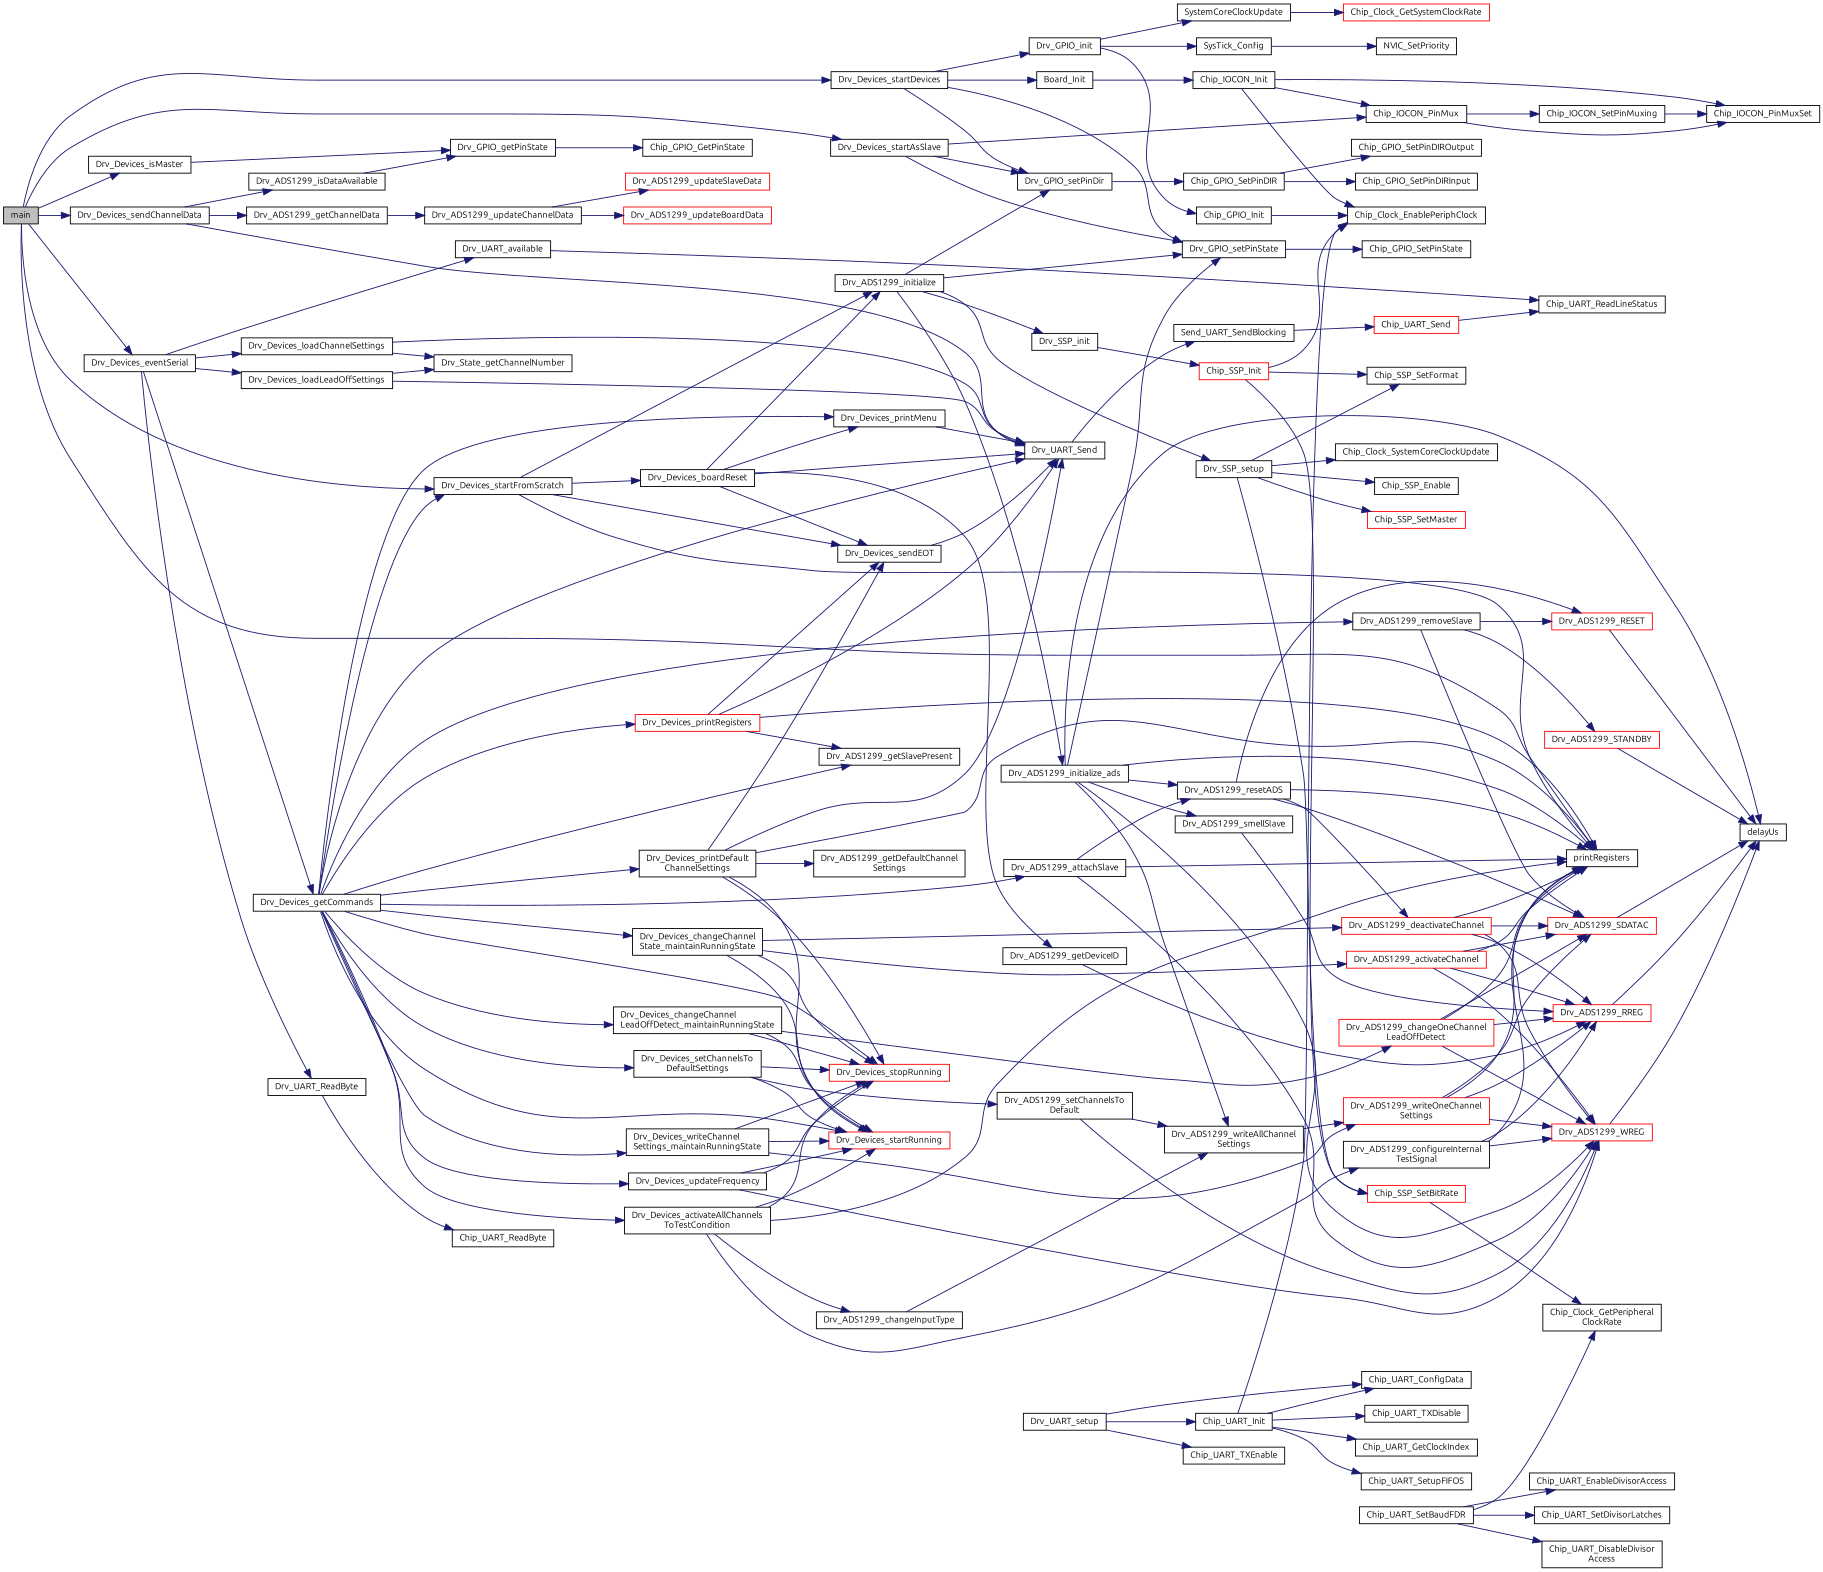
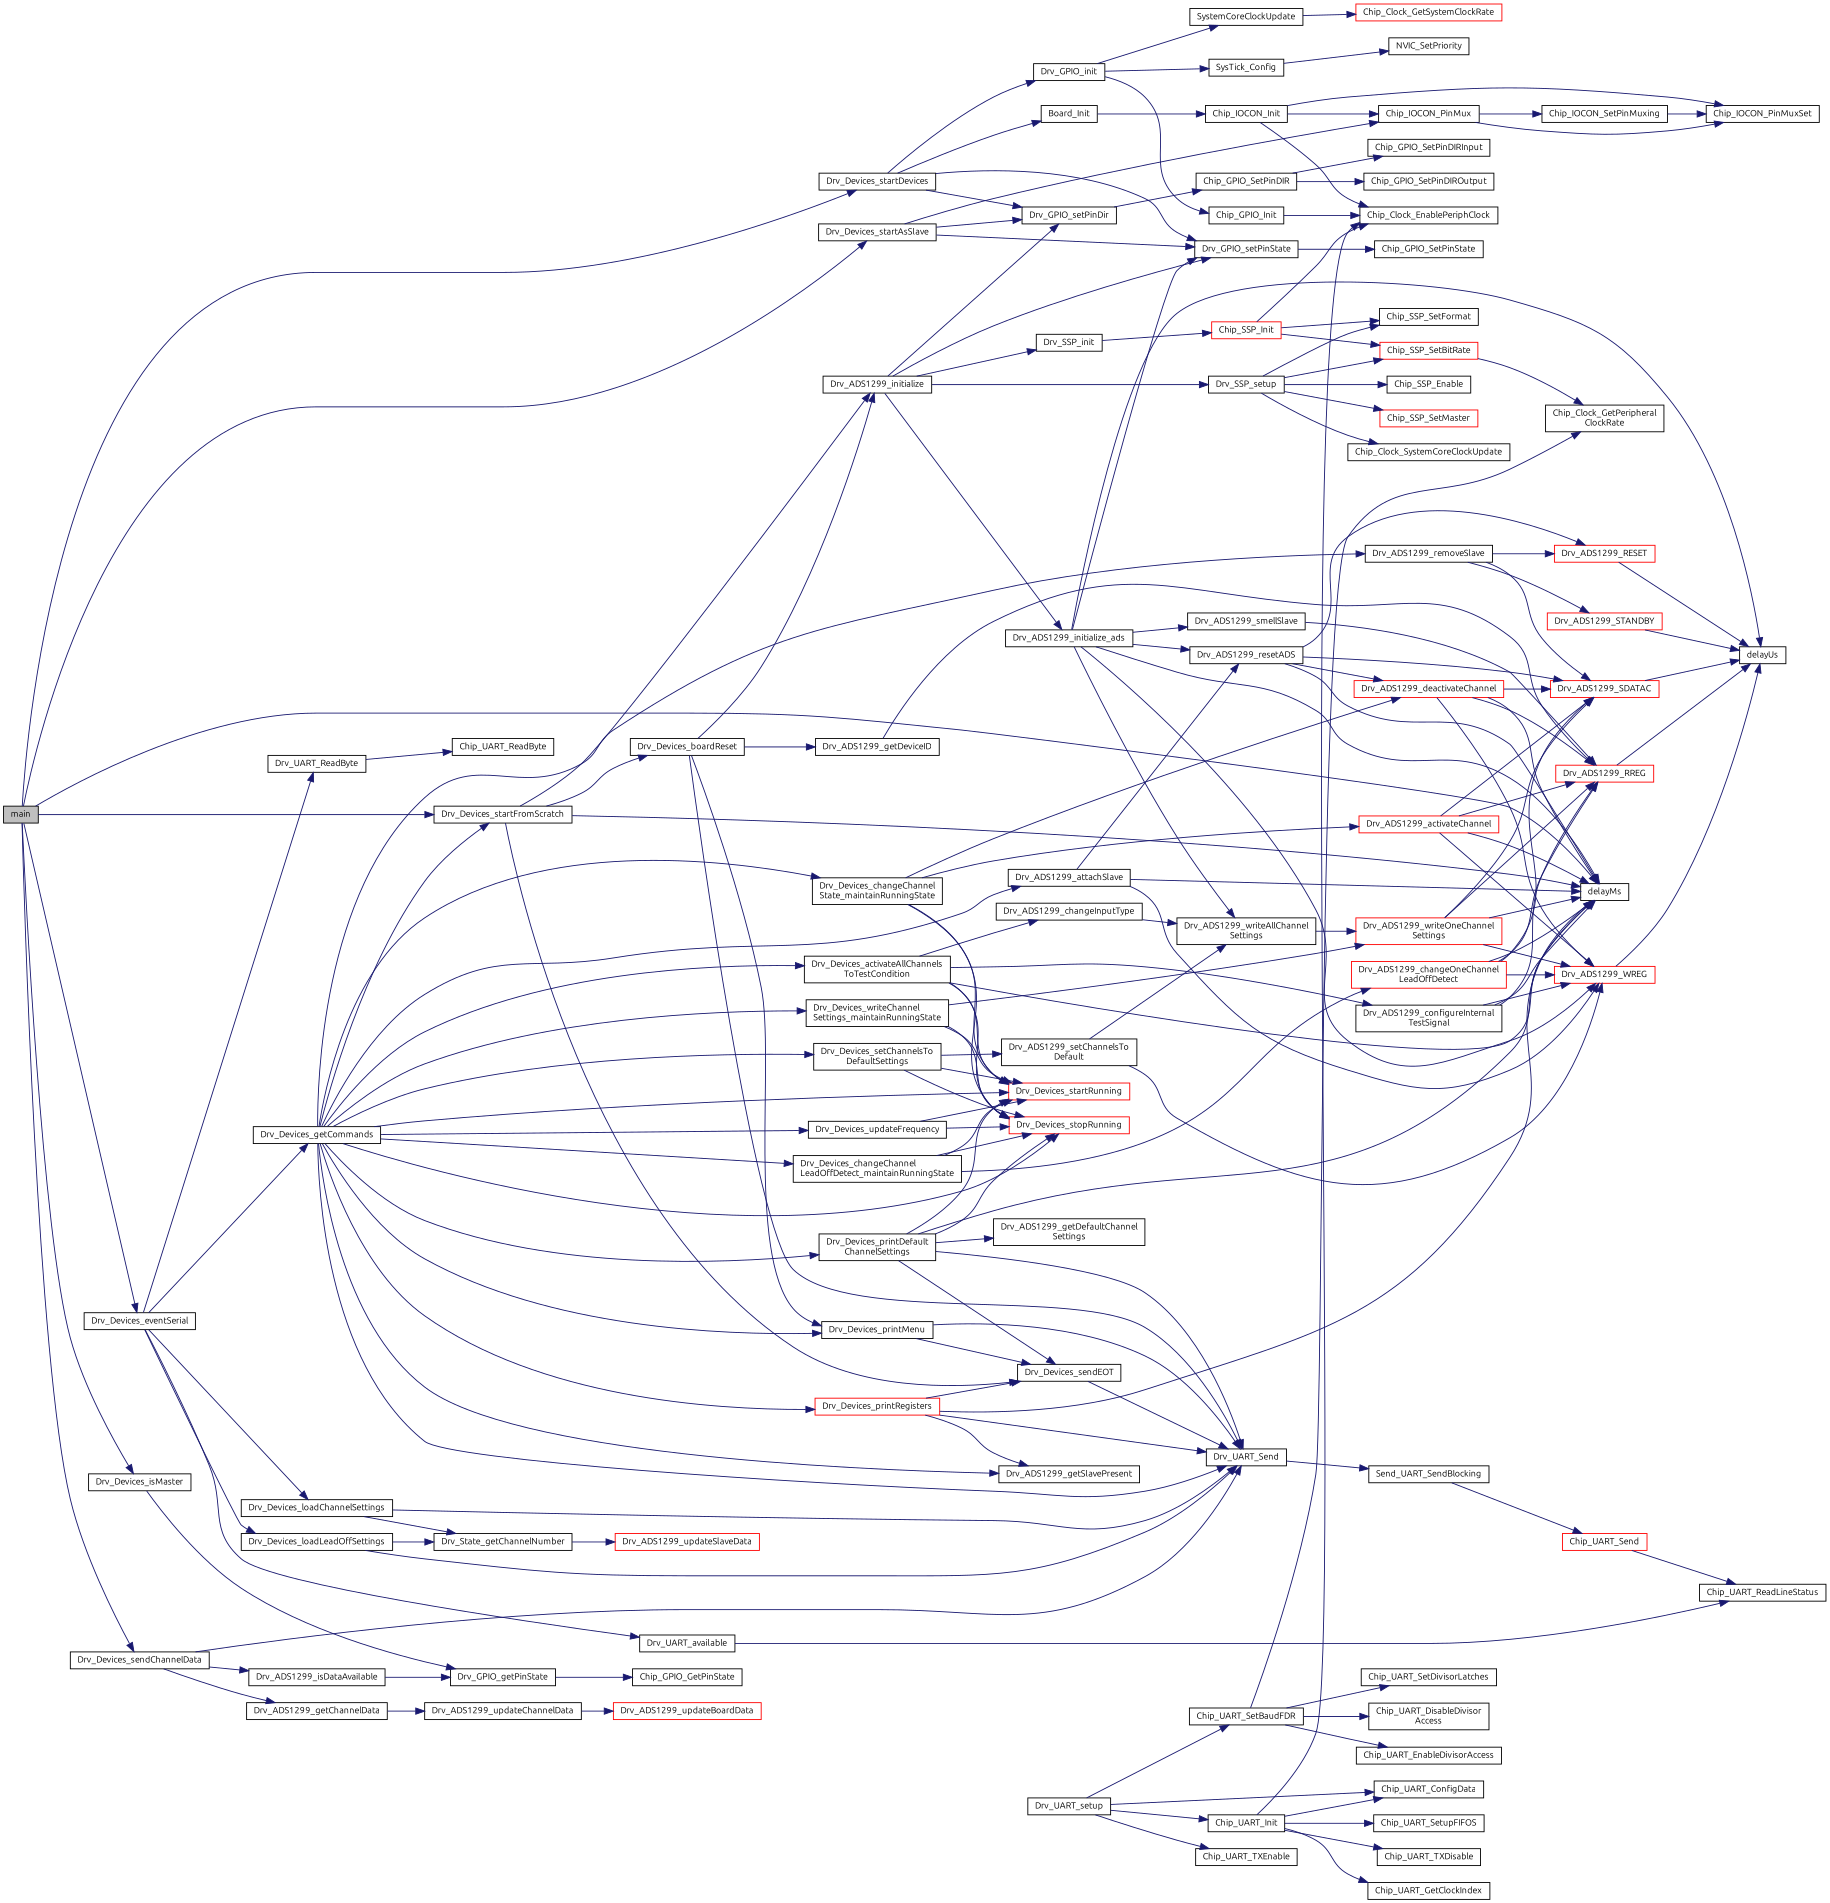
(596, 199) -> (589, 1542)
(782, 511) -> (969, 1350)
(1602, 858) -> (1605, 892)
(1208, 1279) -> none
none -> (1154, 1764)
